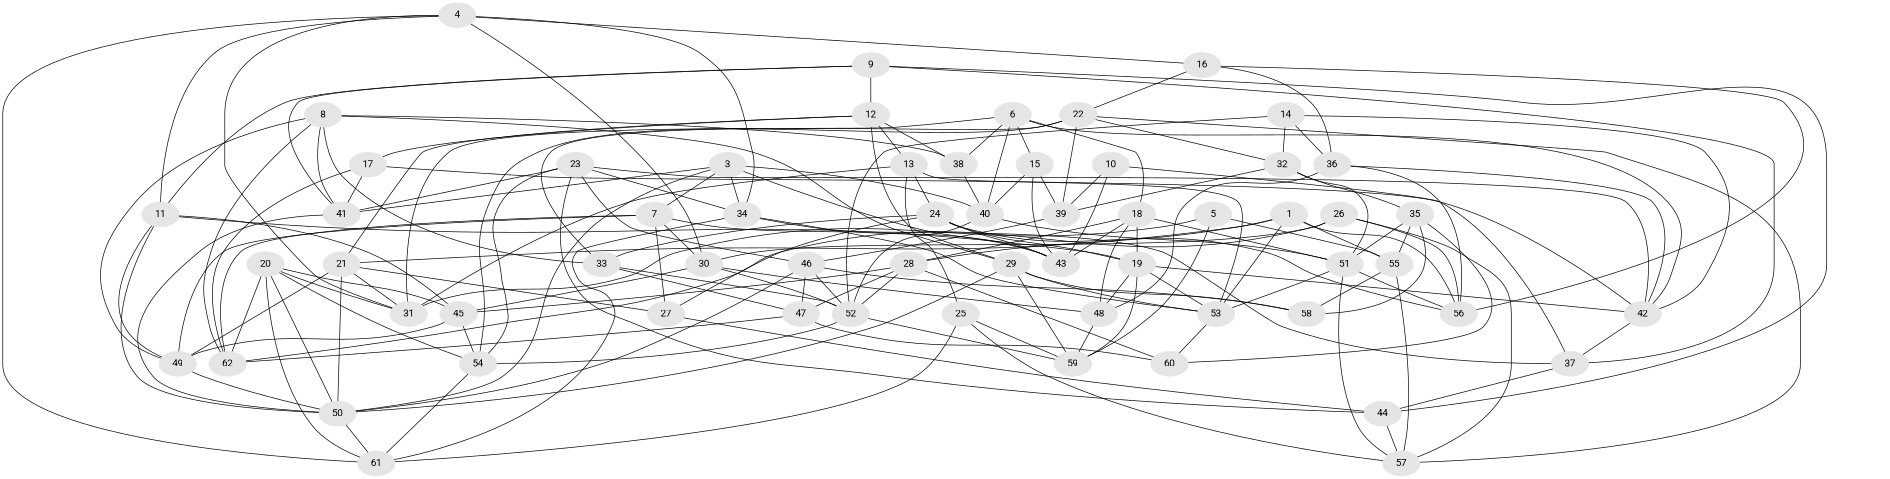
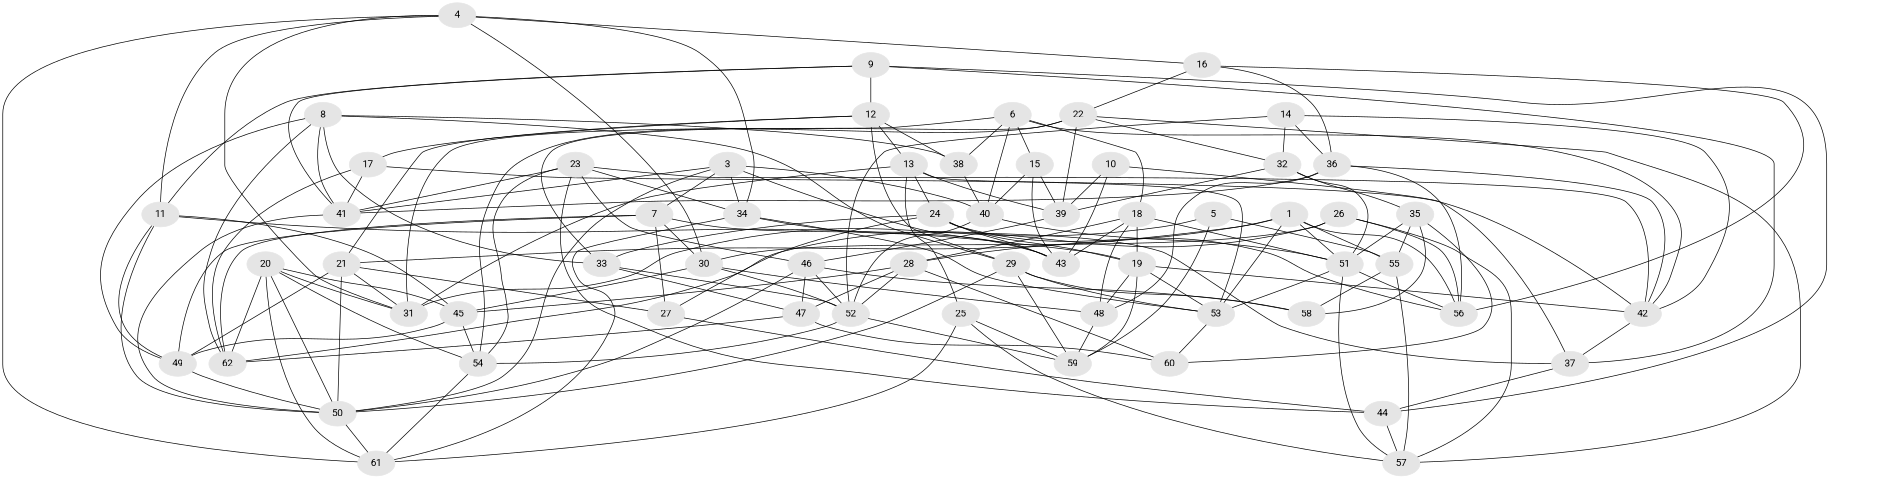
none -> (983, 193)
none -> (864, 201)
none -> (1324, 245)
